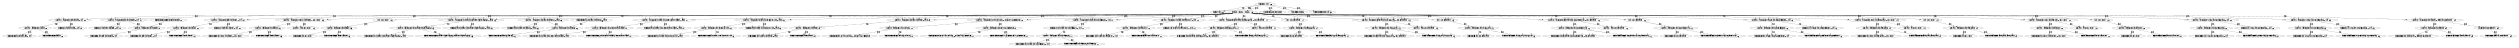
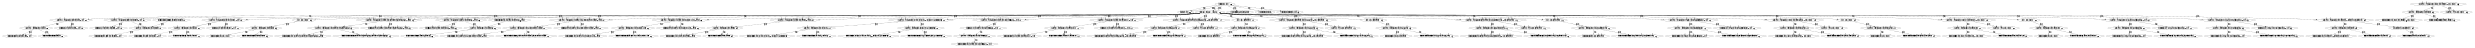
(780, 15) -> none
(1081, 44) -> none
